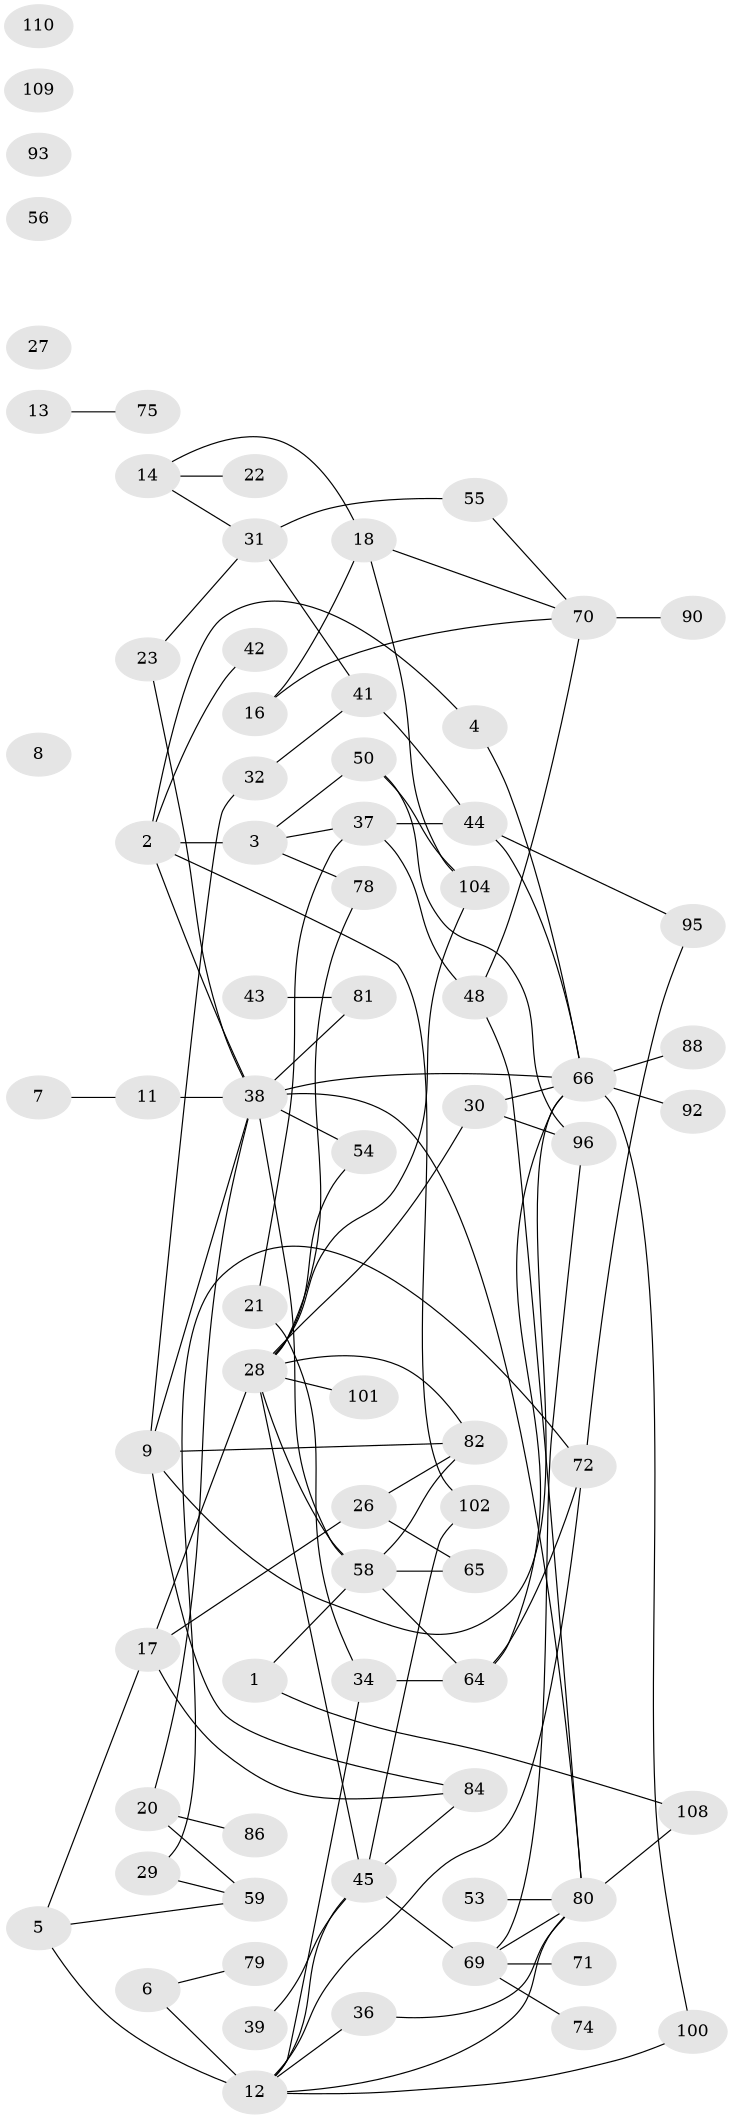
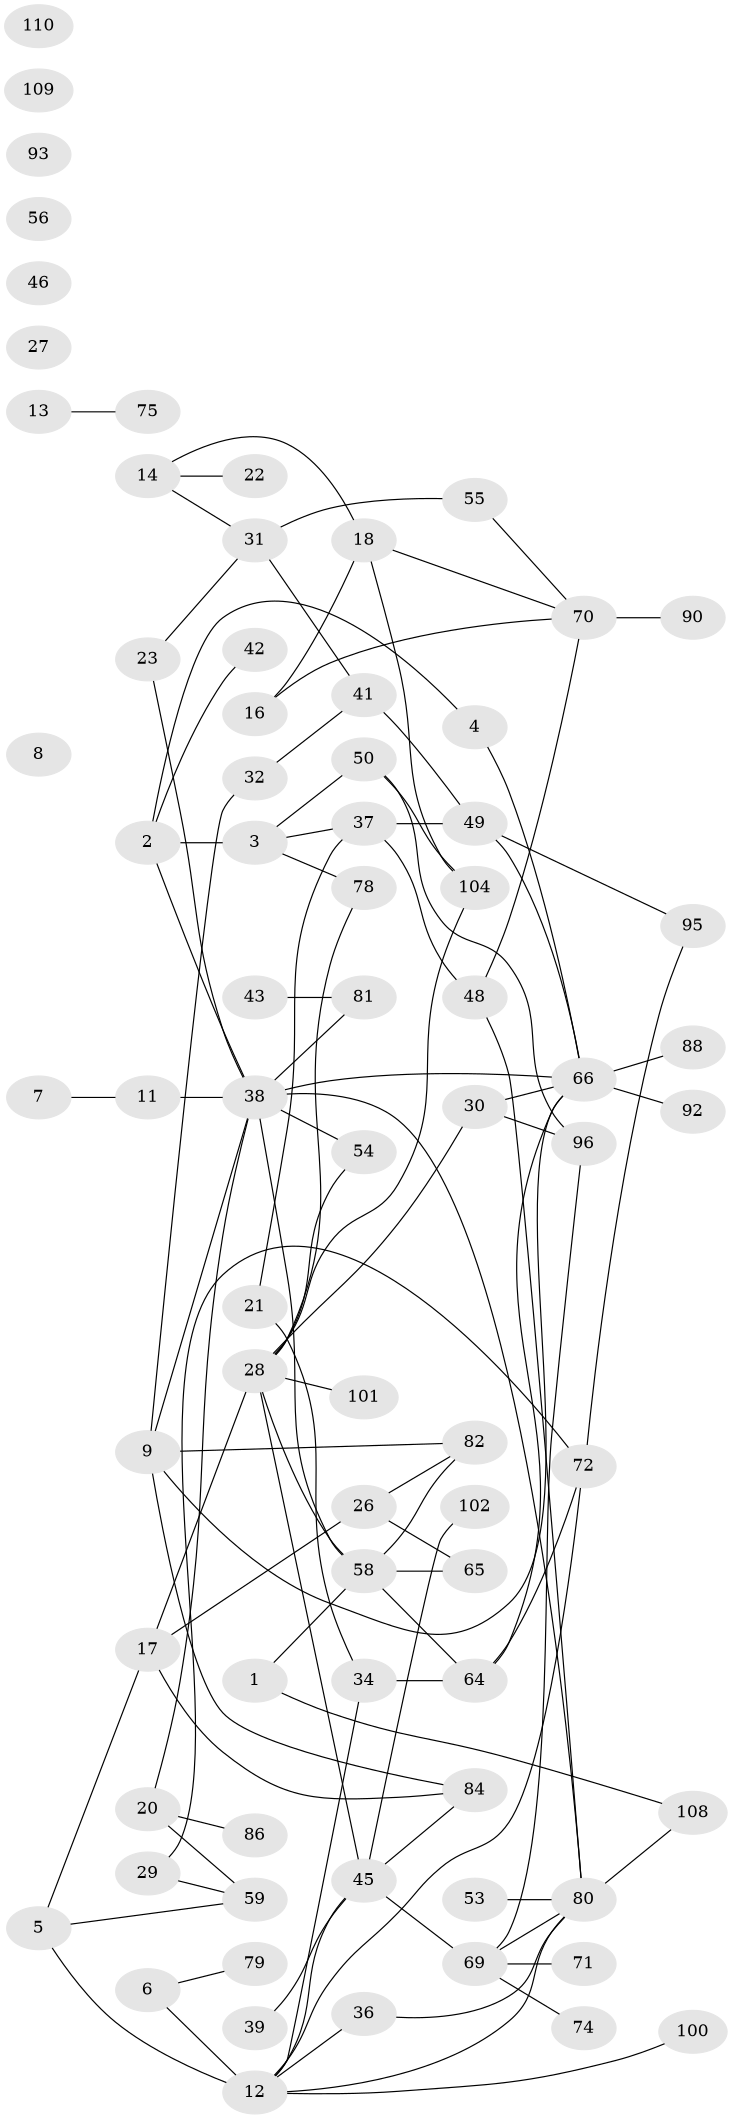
none -> (39, 283)
(475, 824) -> (475, 824)
(427, 1143) -> none
(385, 1361) -> none
(654, 1551) -> none
